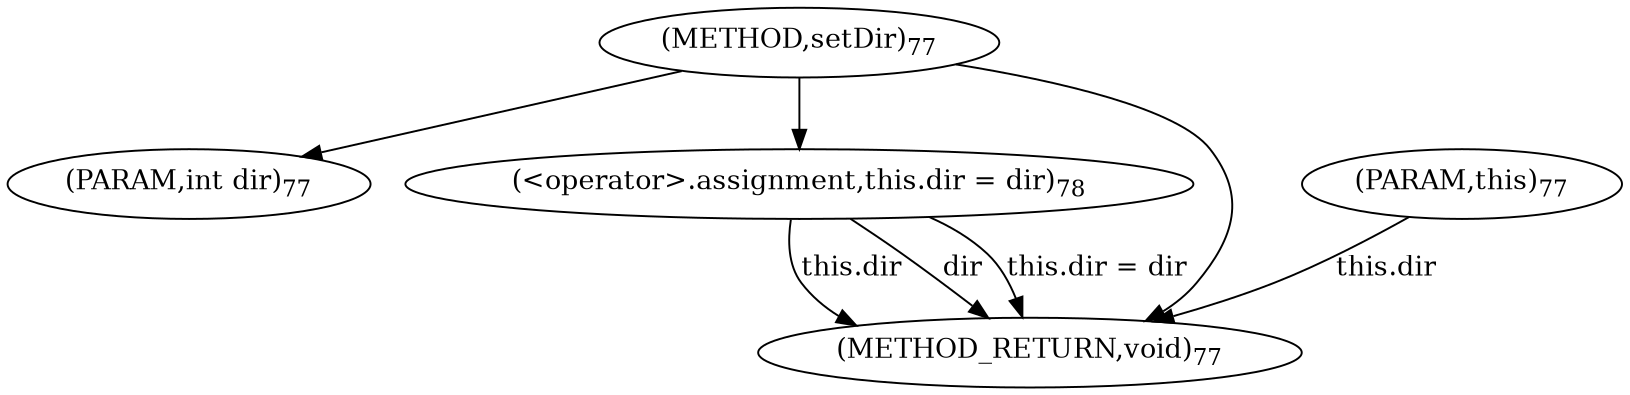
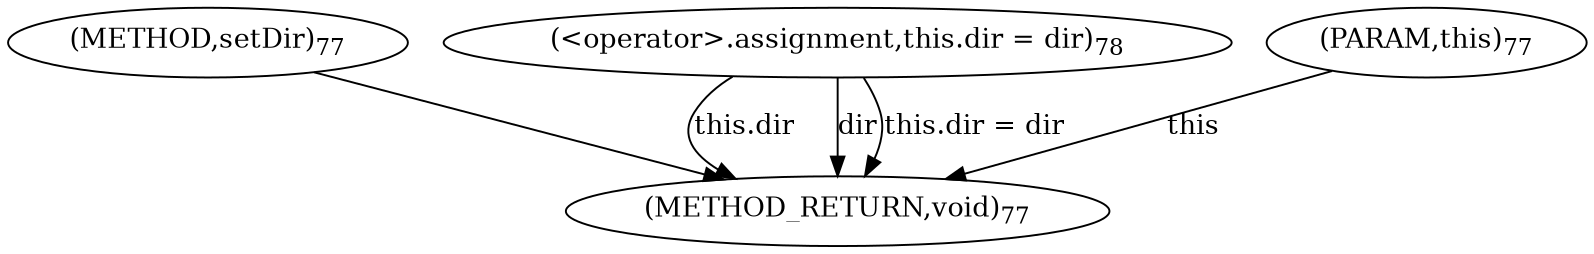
(799, 104) -> none
(189, 184) -> none
(1386, 268) -> (1194, 127)
